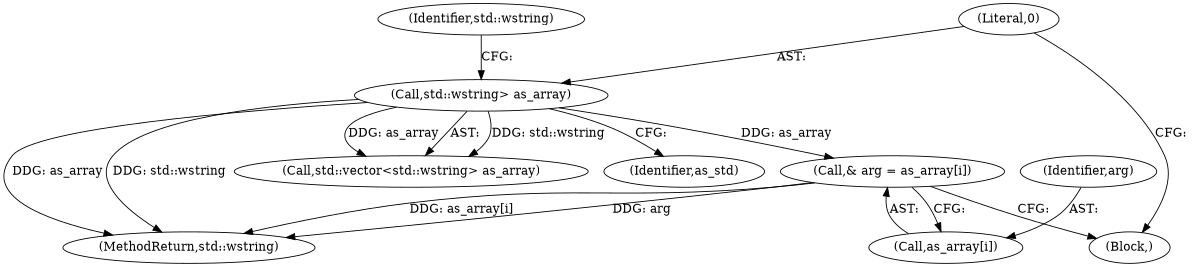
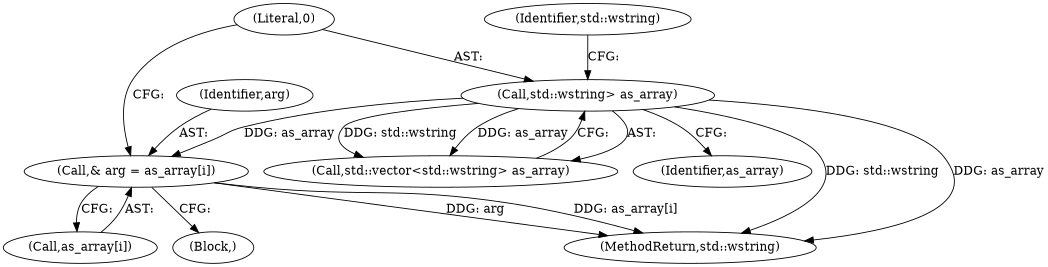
(1135, 111) -> (150, 61)
none -> (564, 144)
(684, 172) -> (723, 172)
(1053, 218) -> (181, 126)
